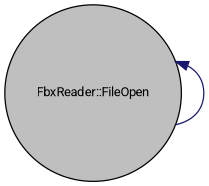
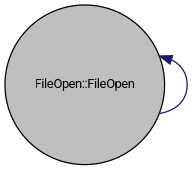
(93, 93) -> (85, 85)
